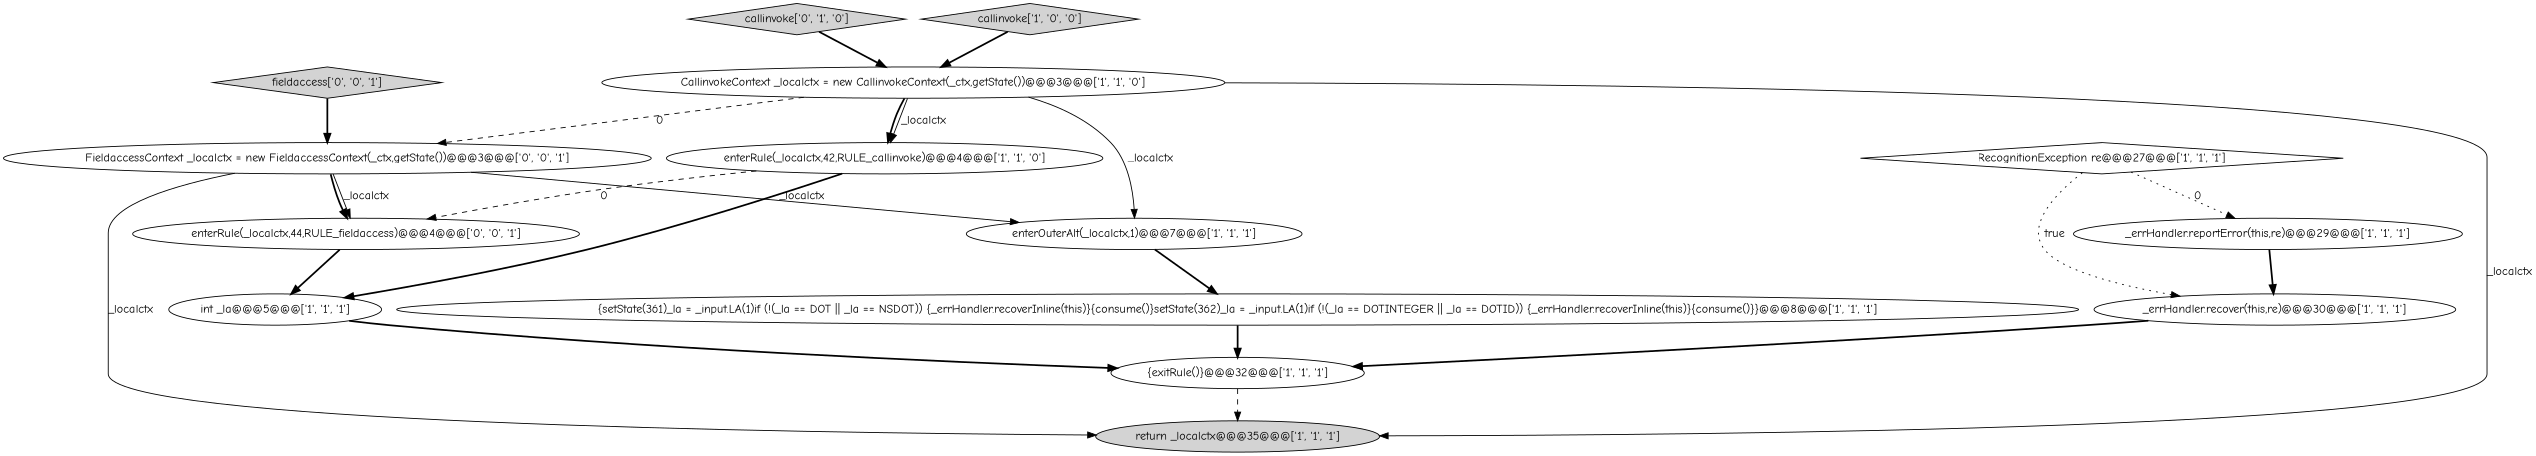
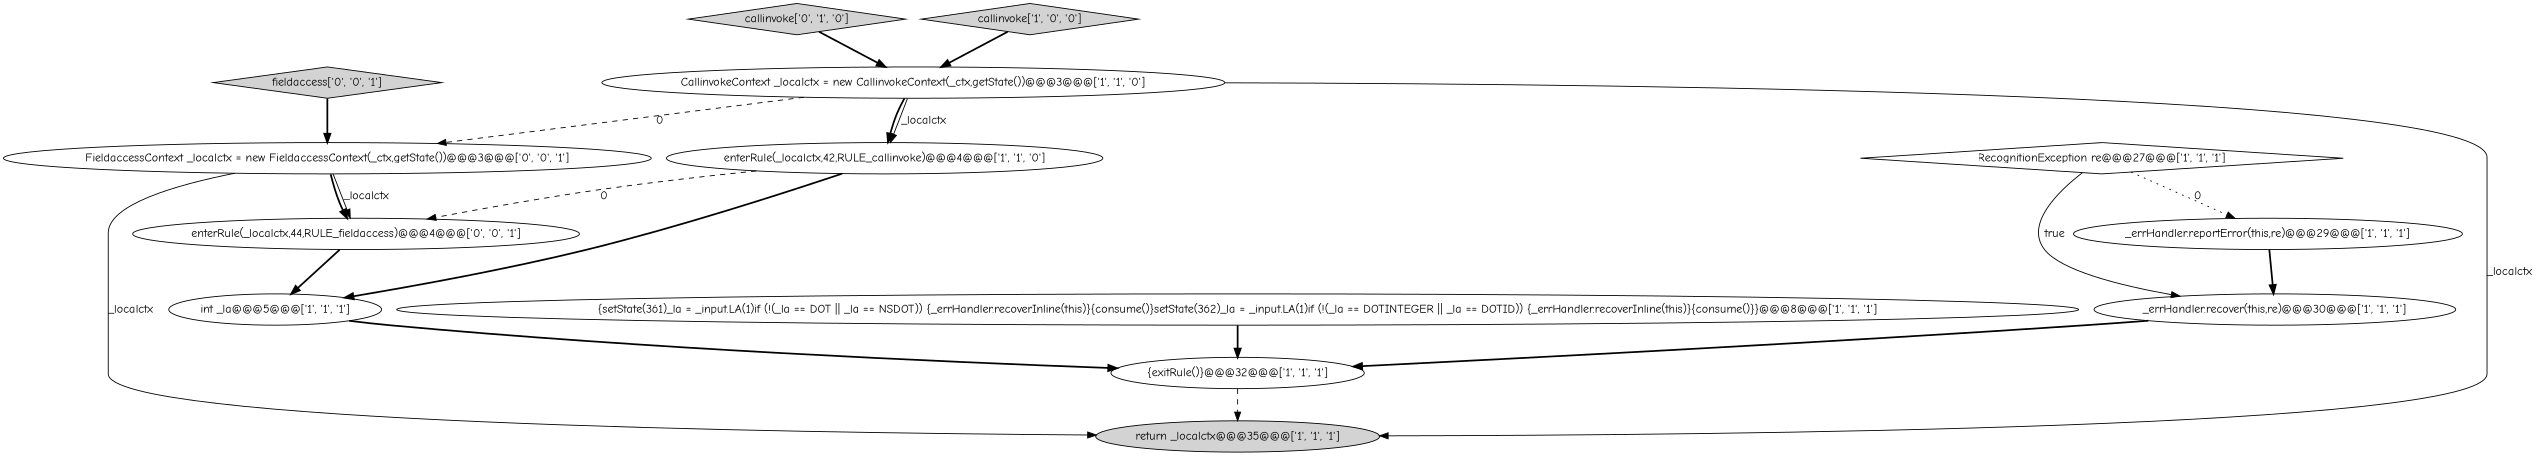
(1134, 234) -> none
(2061, 262) -> (2061, 262)
